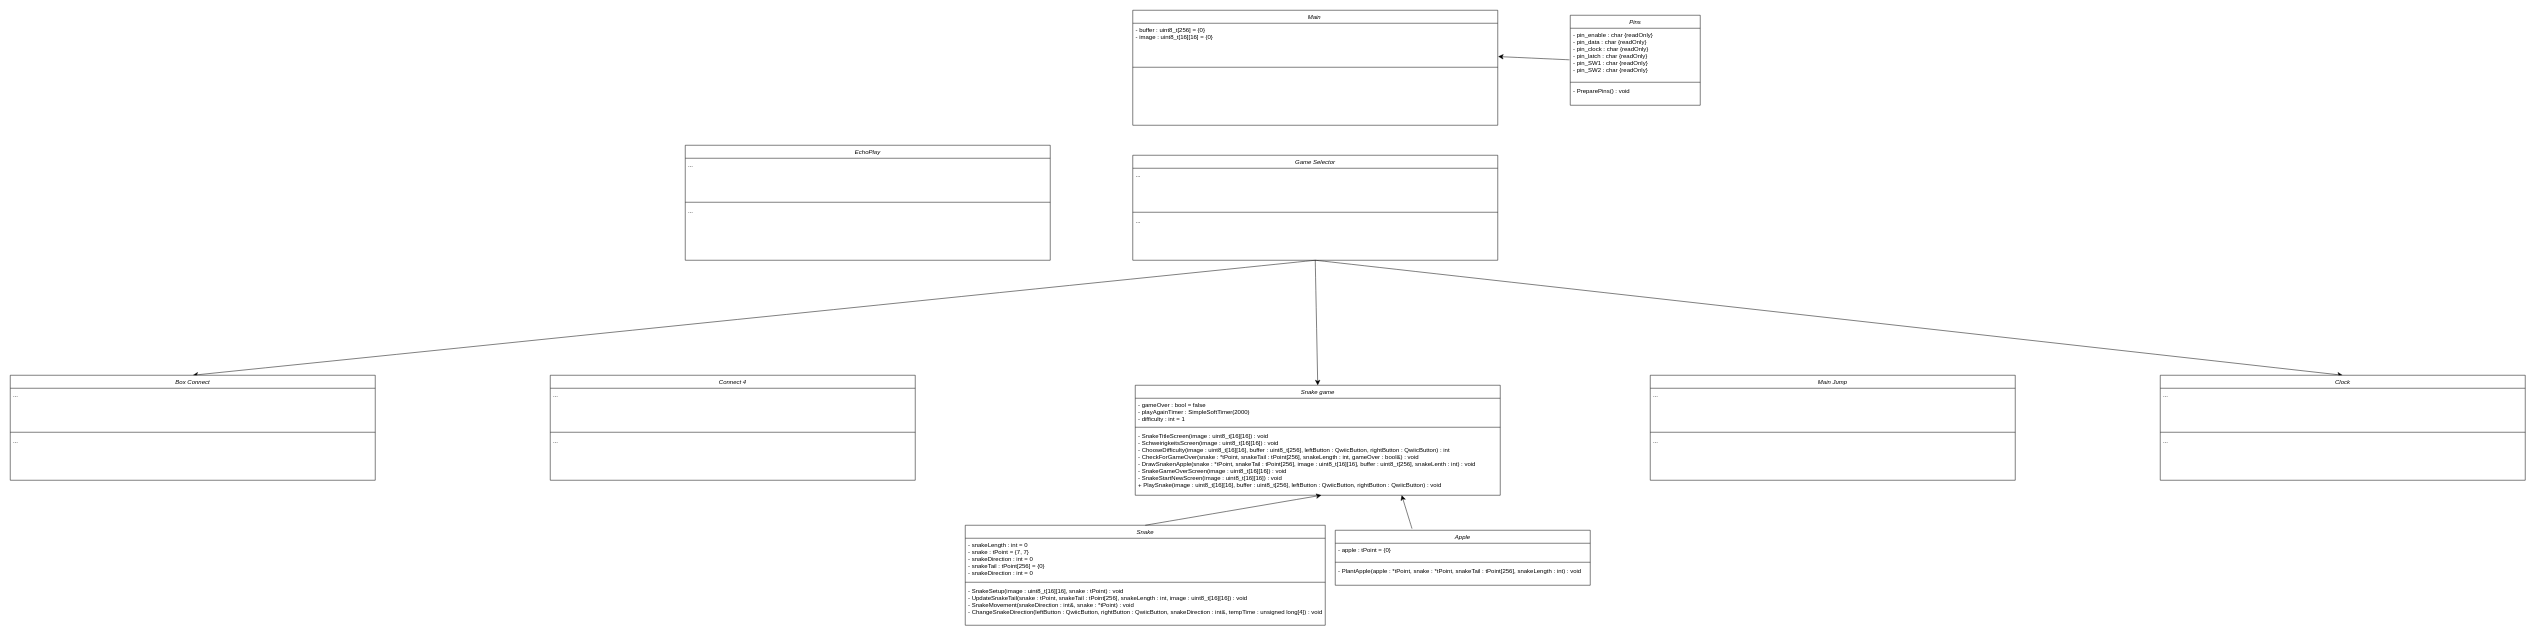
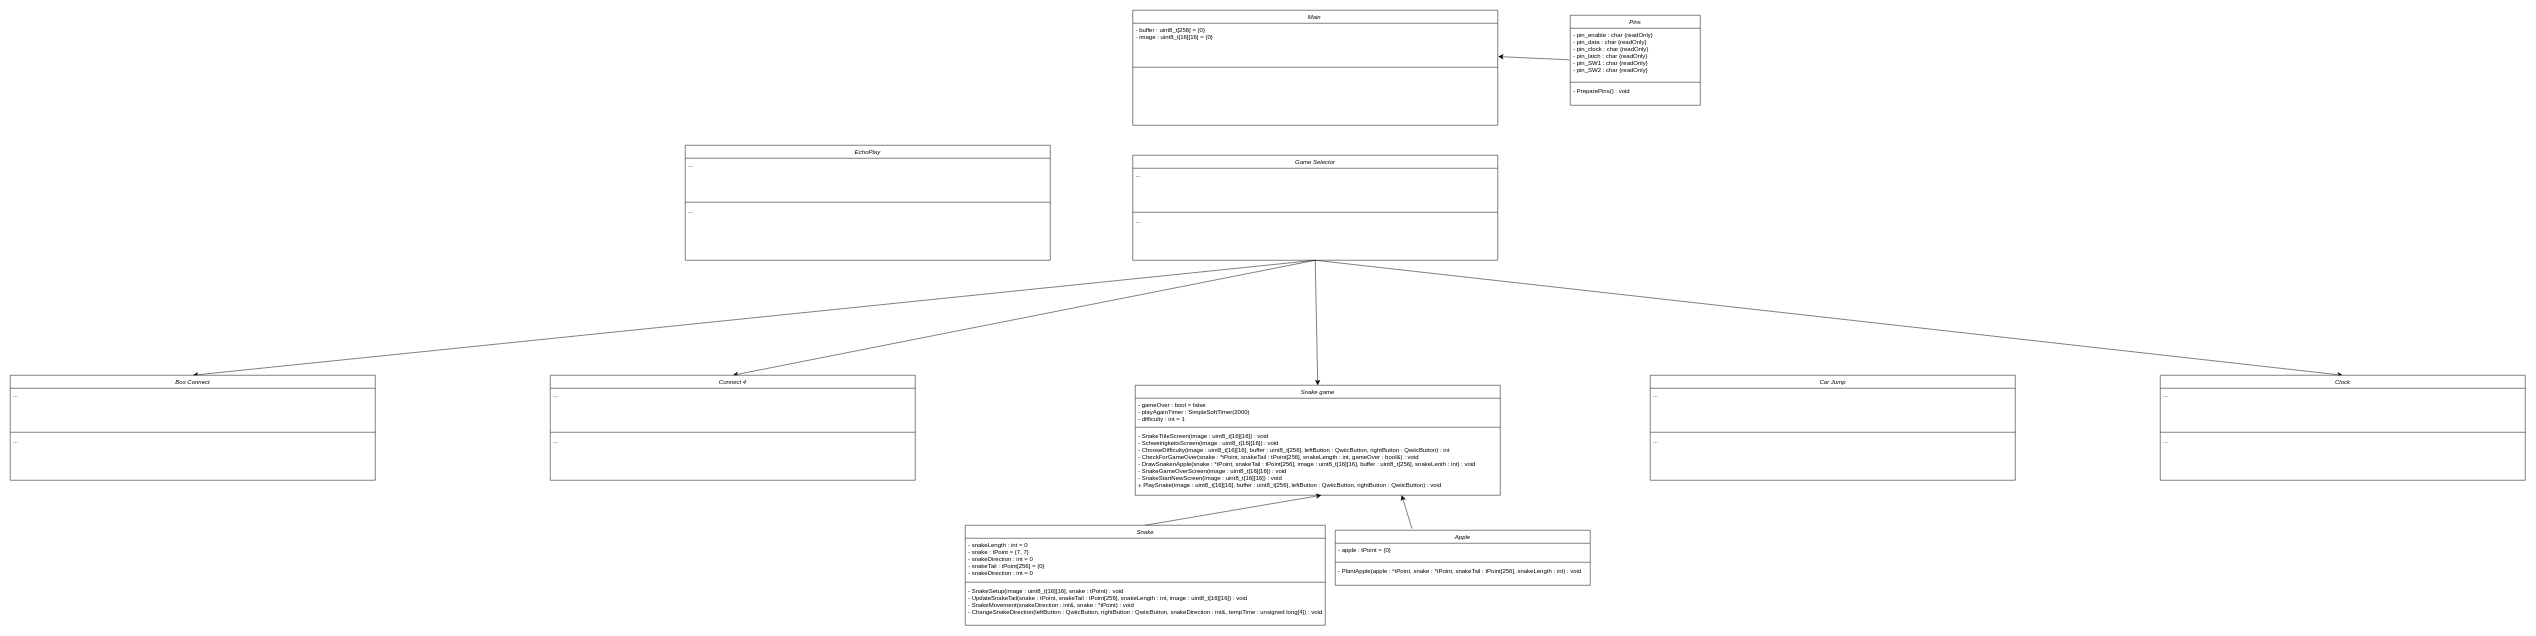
none -> (1048, 313)
(1833, 382) -> (1833, 382)
